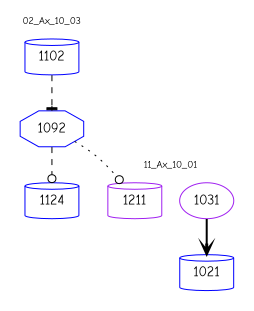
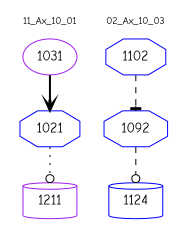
(52, 57) -> (136, 57)
(106, 165) -> (50, 161)
(207, 273) -> (50, 129)
